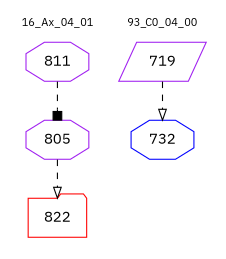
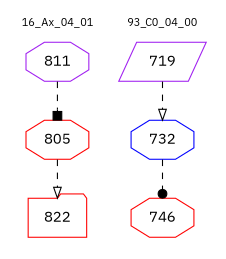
(57, 140) -> (57, 140)
none -> (162, 218)
